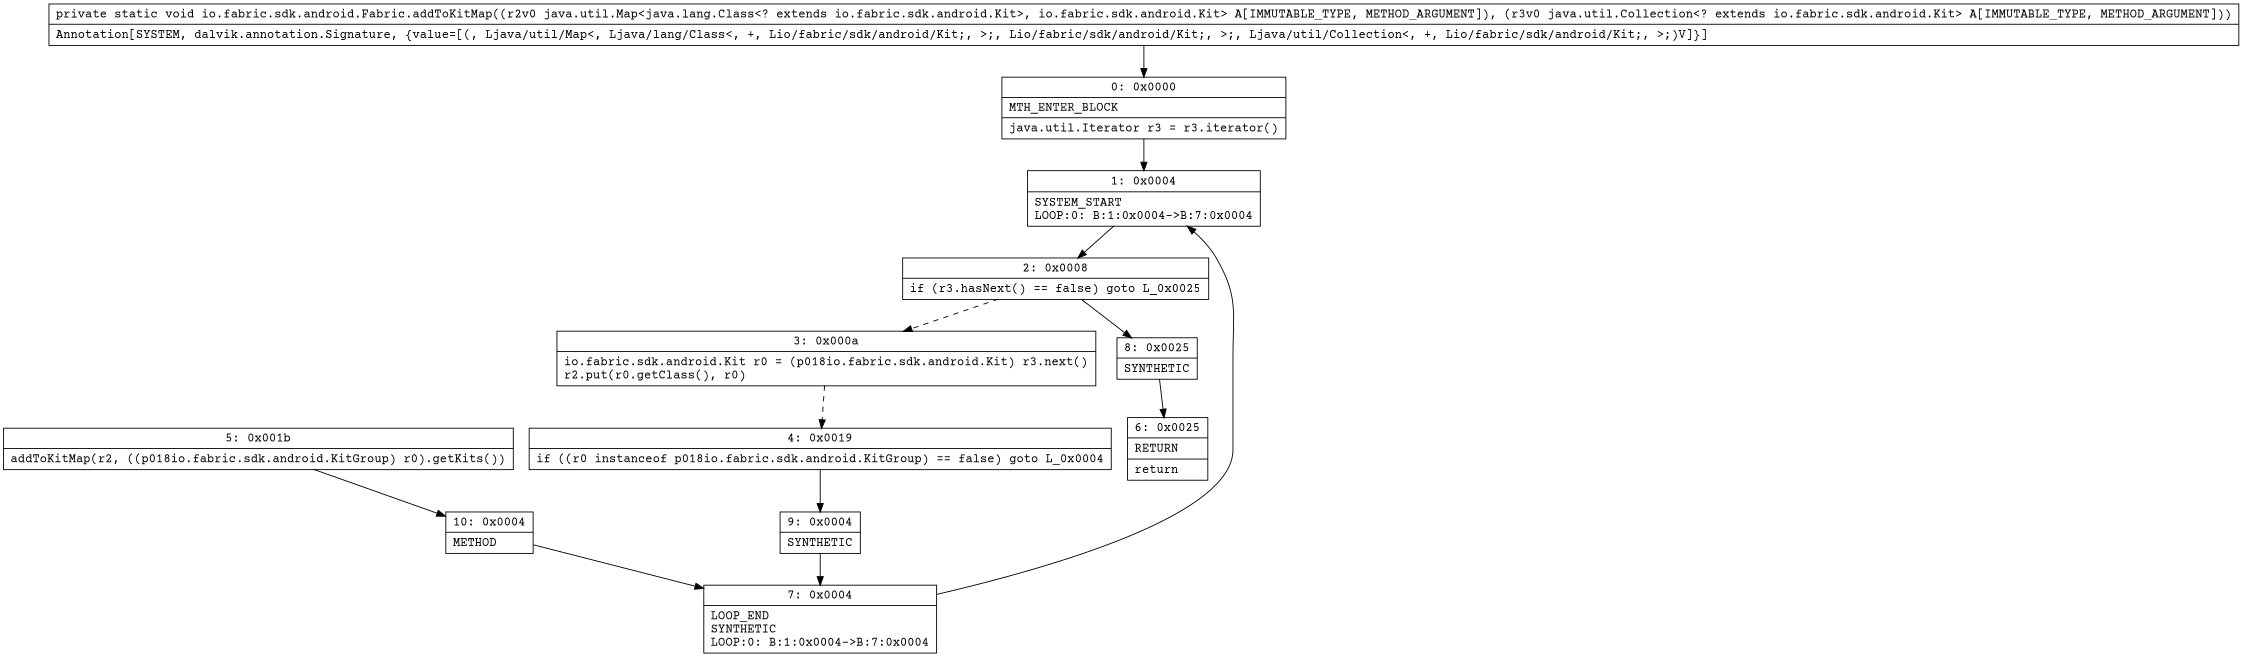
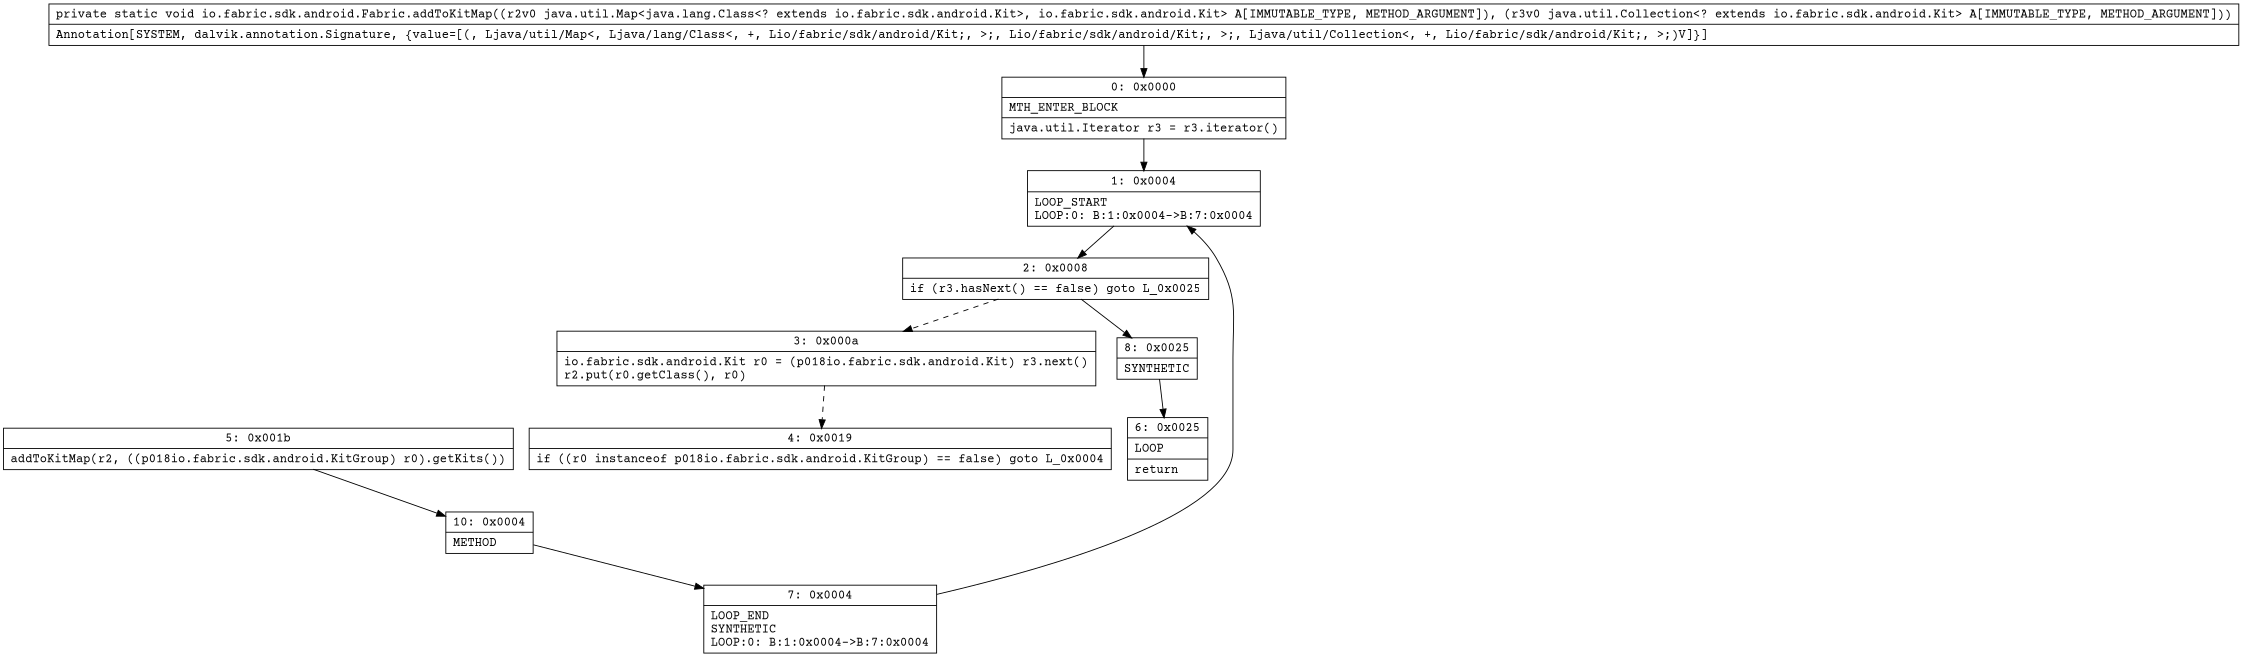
(1079, 202) -> (1071, 202)
(1157, 448) -> (1150, 448)
(820, 533) -> none
